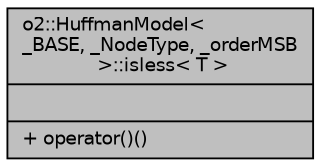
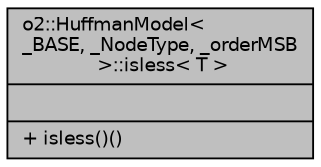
(85, 139) -> (73, 139)
